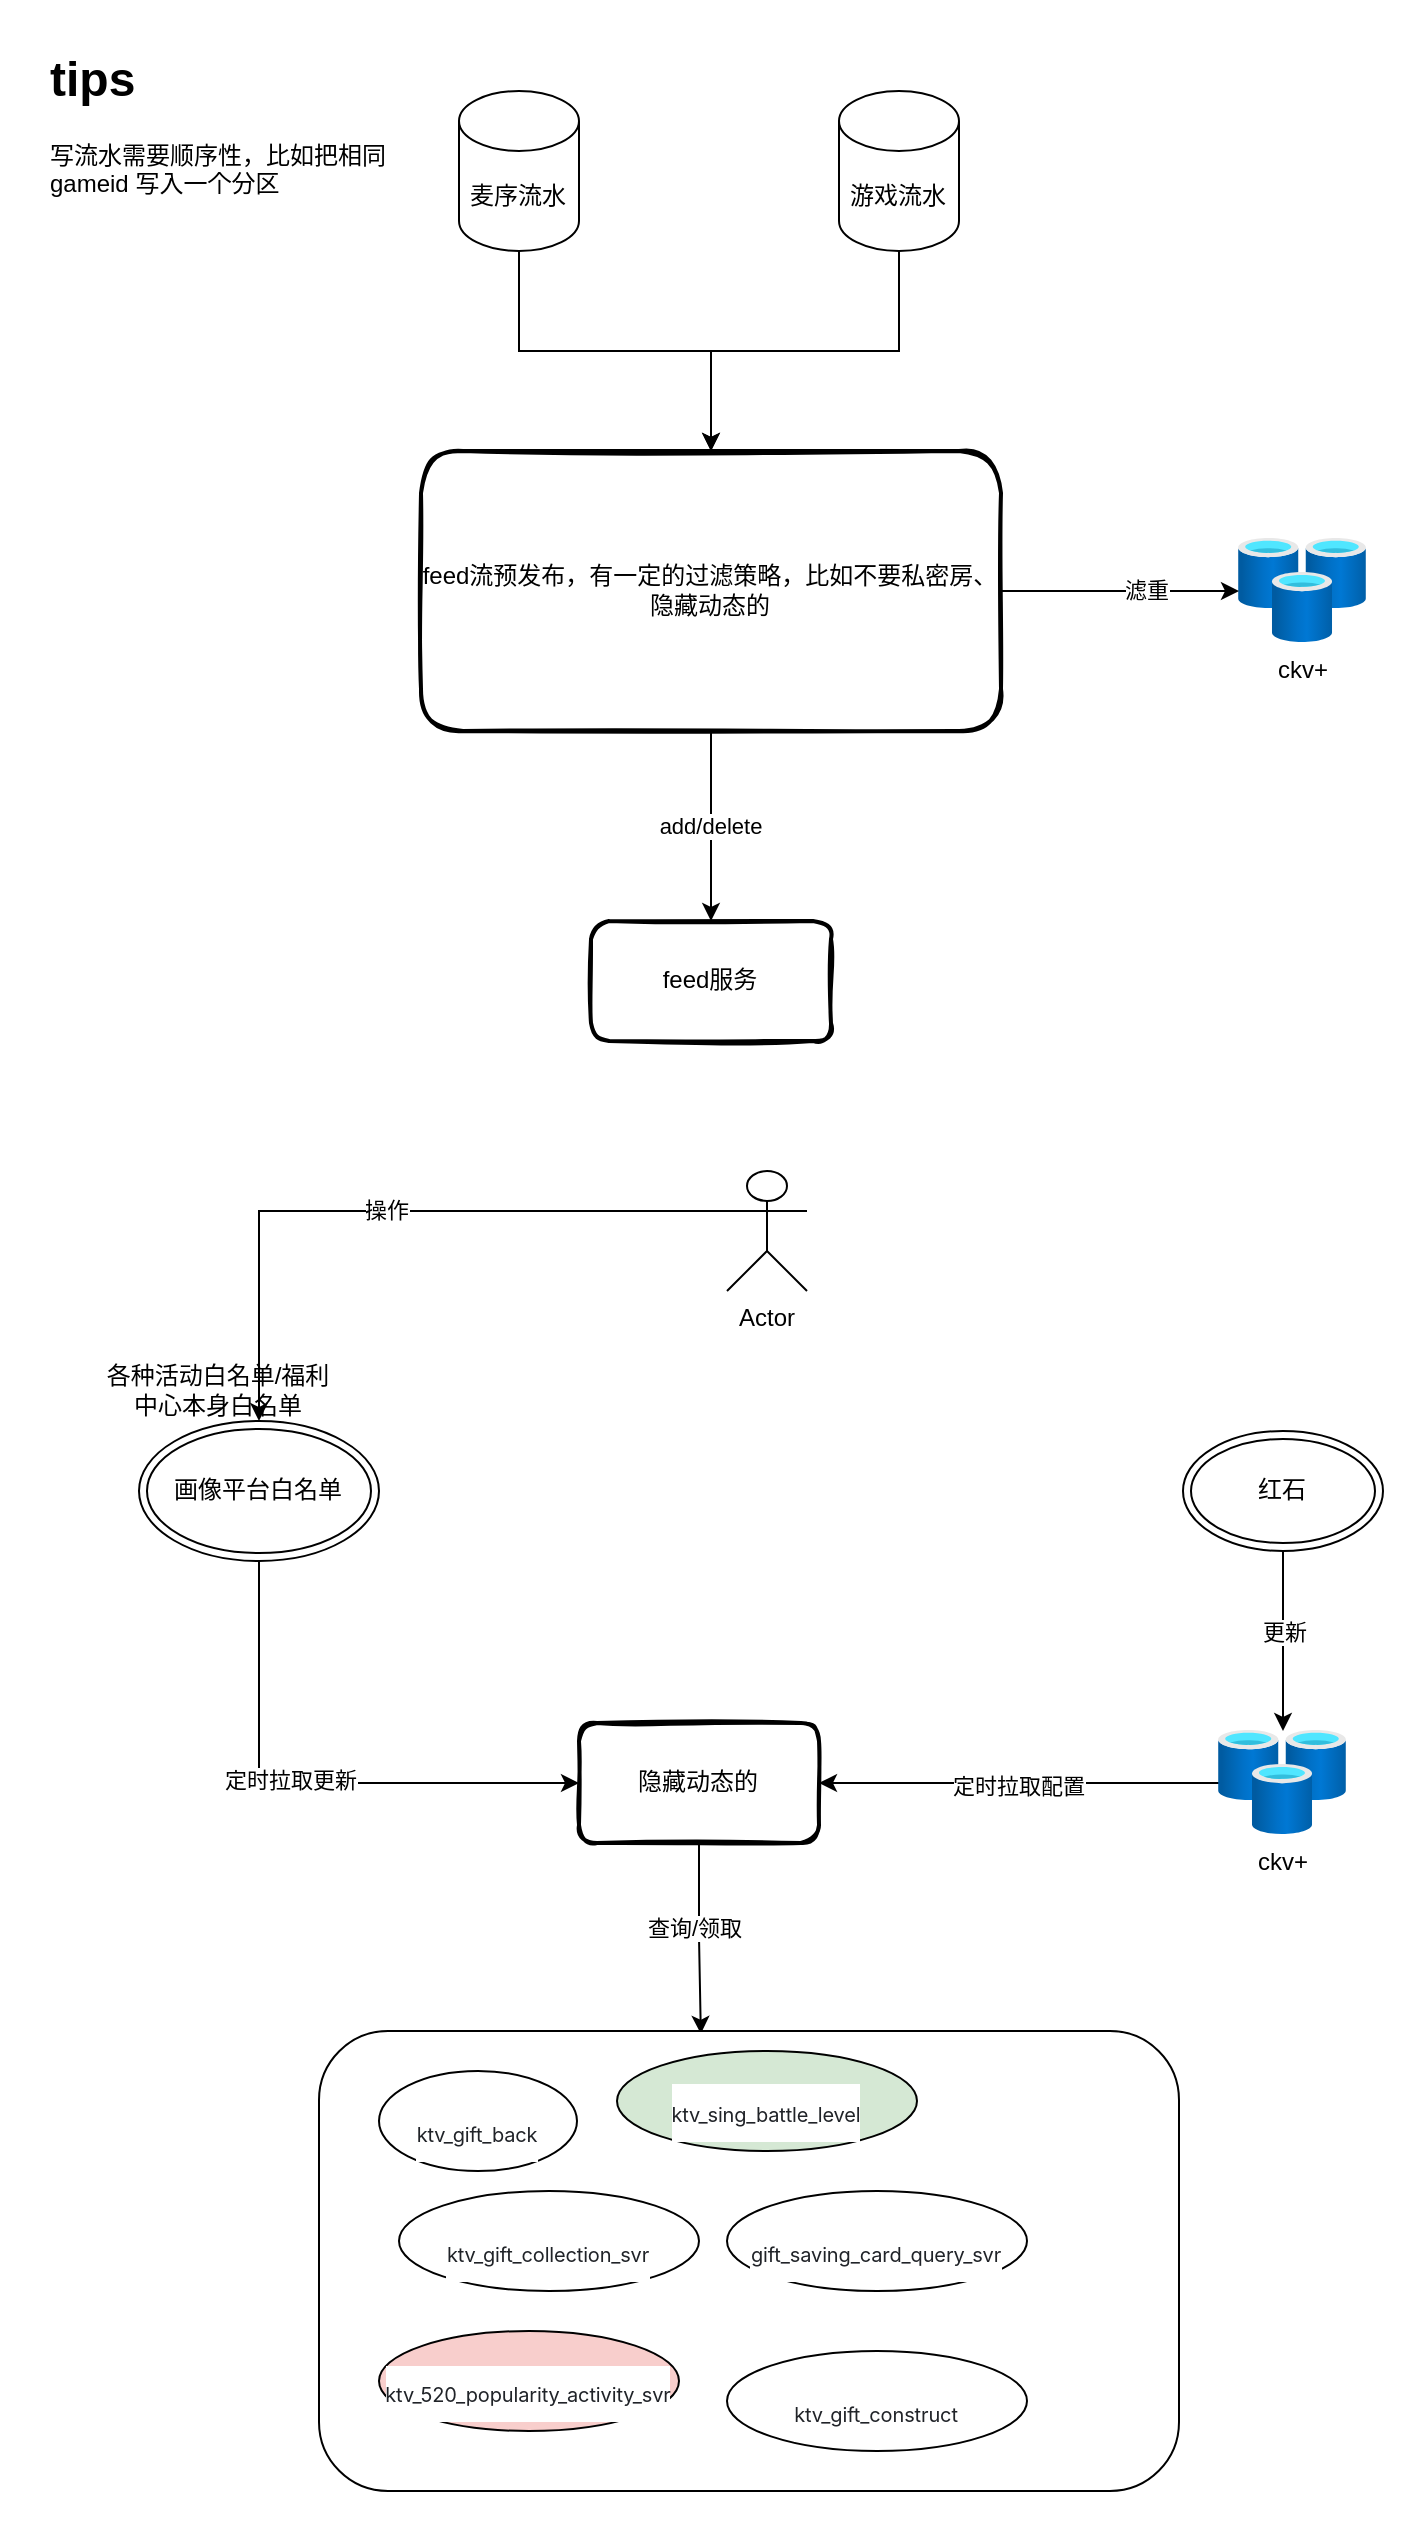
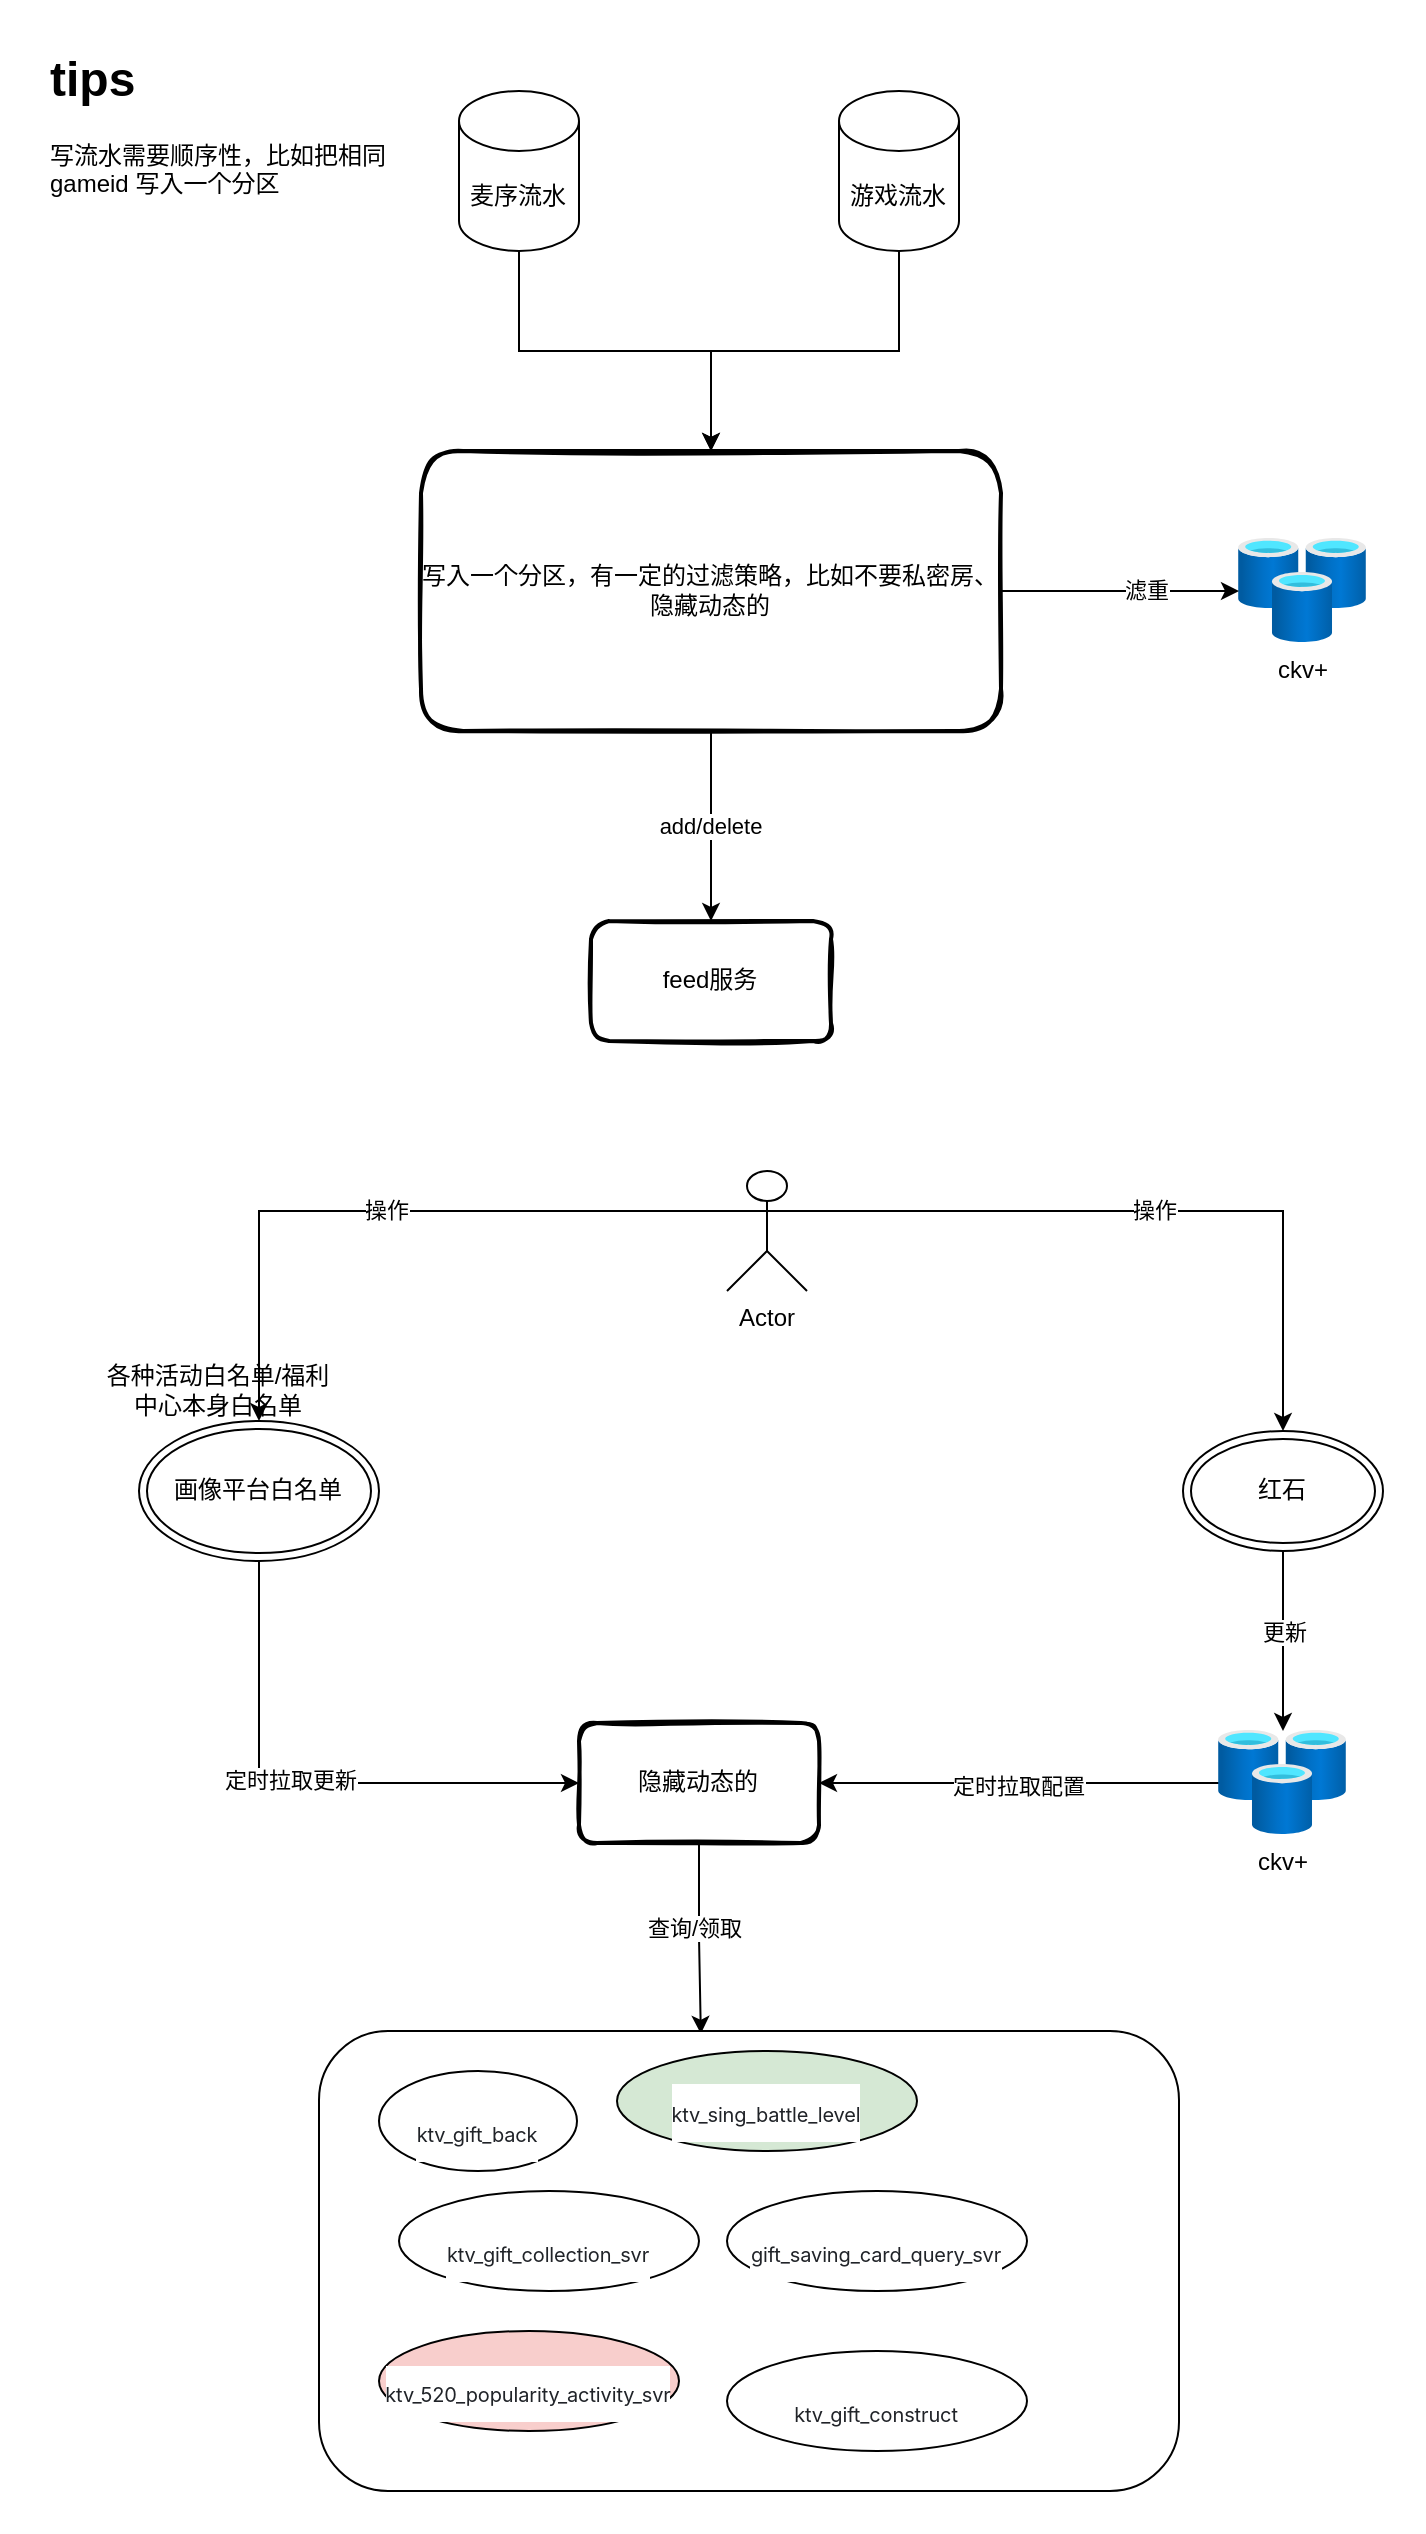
(711, 591) -> (711, 591)
none -> (1149, 1211)
